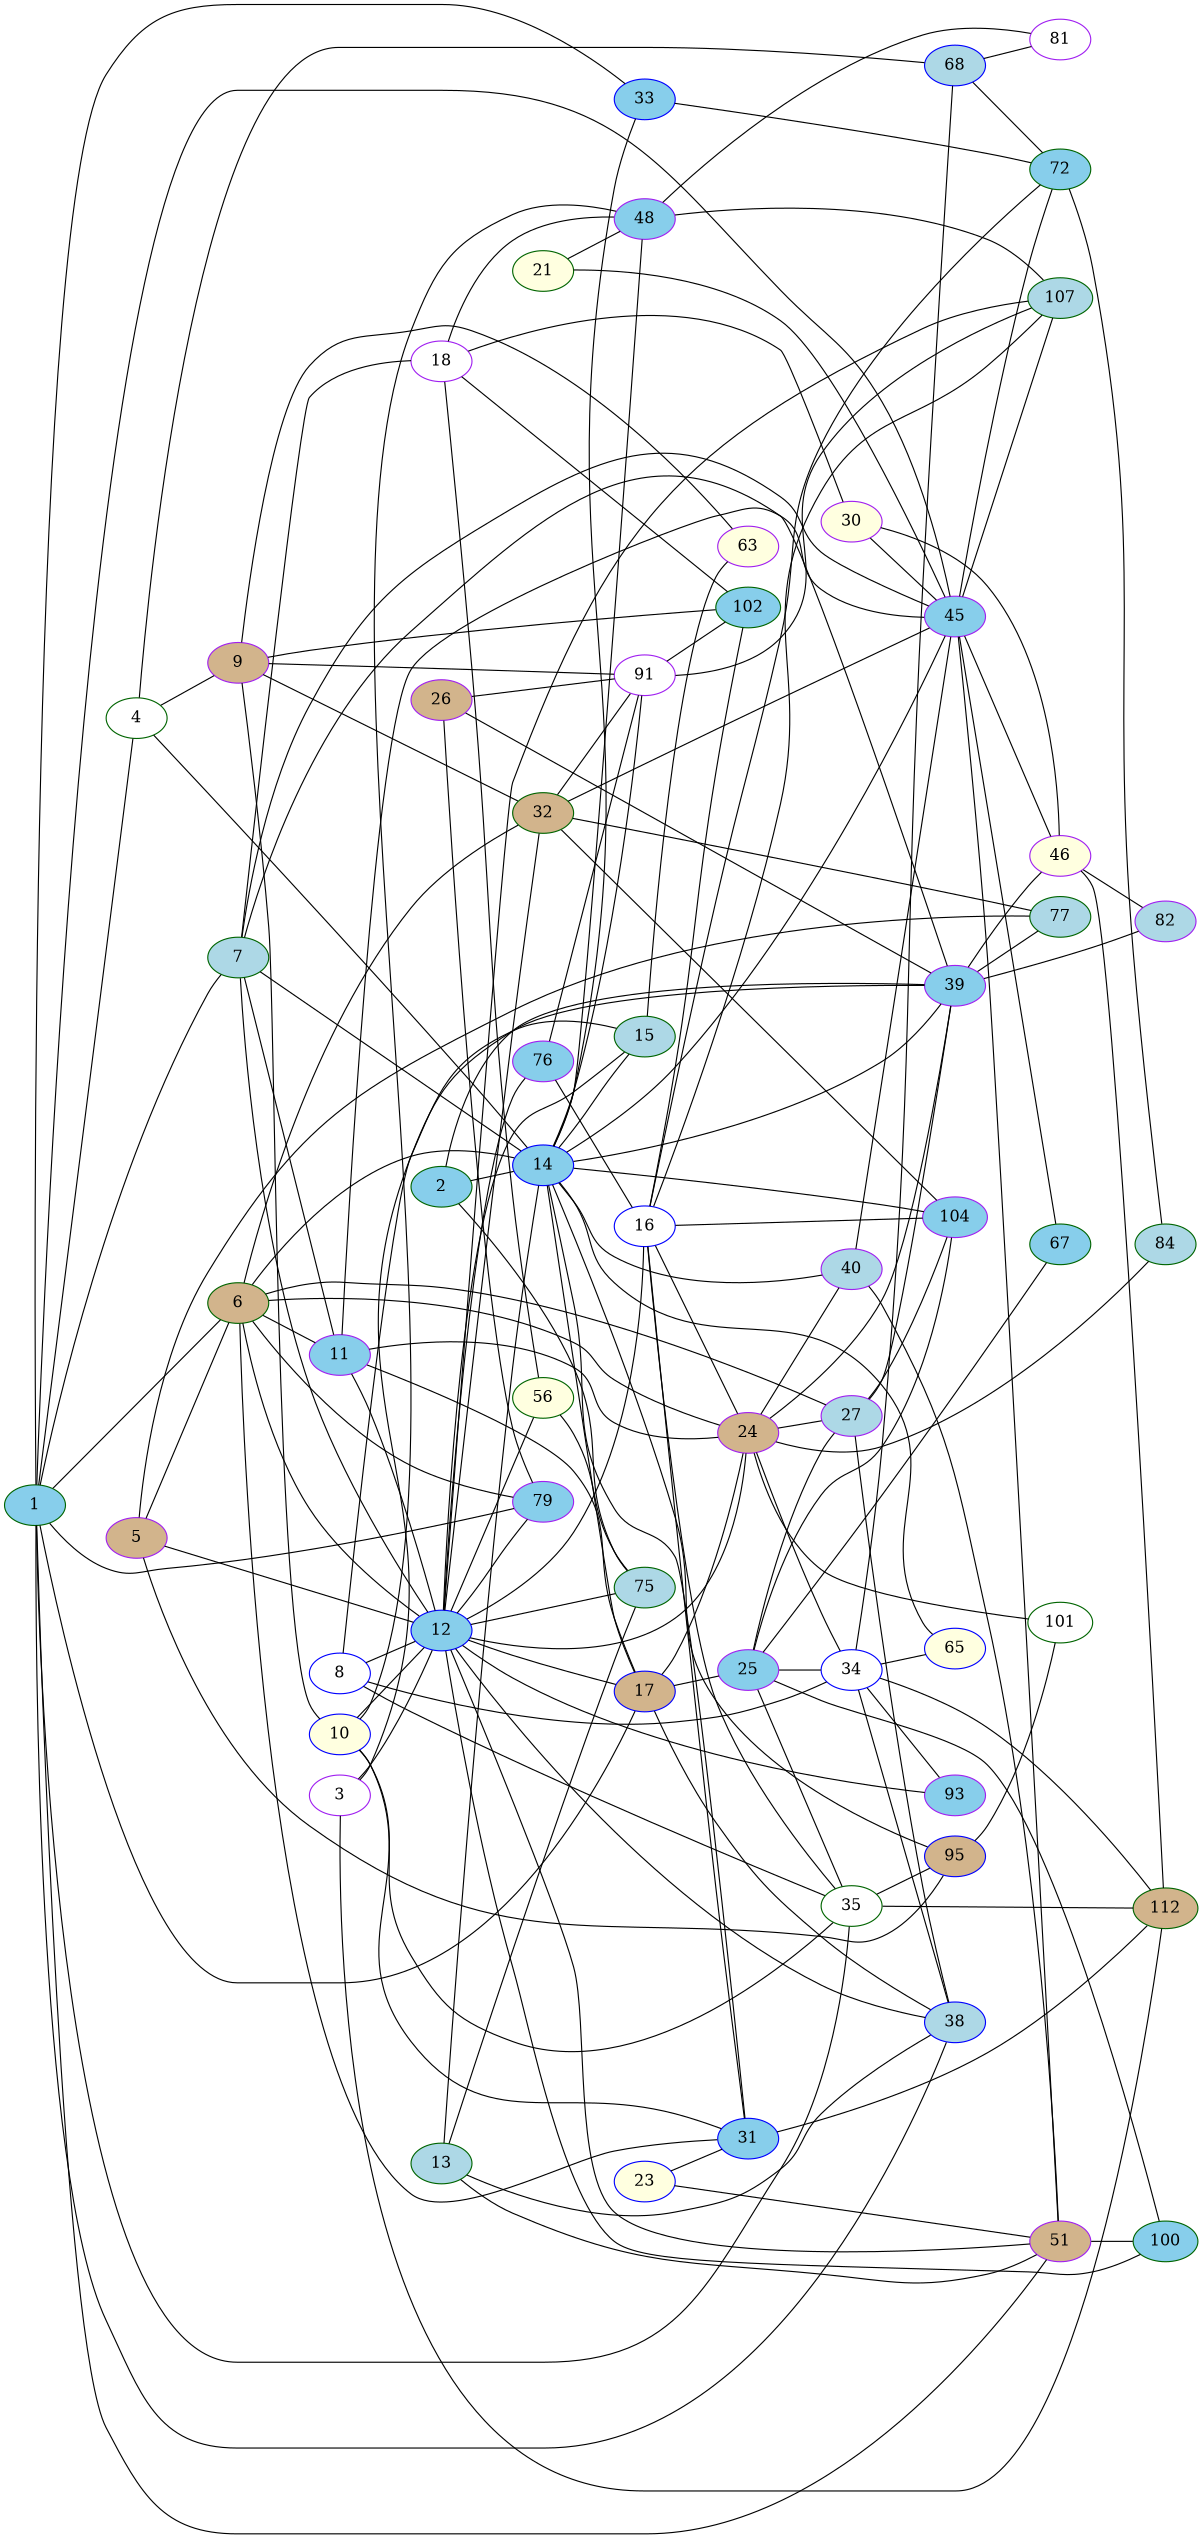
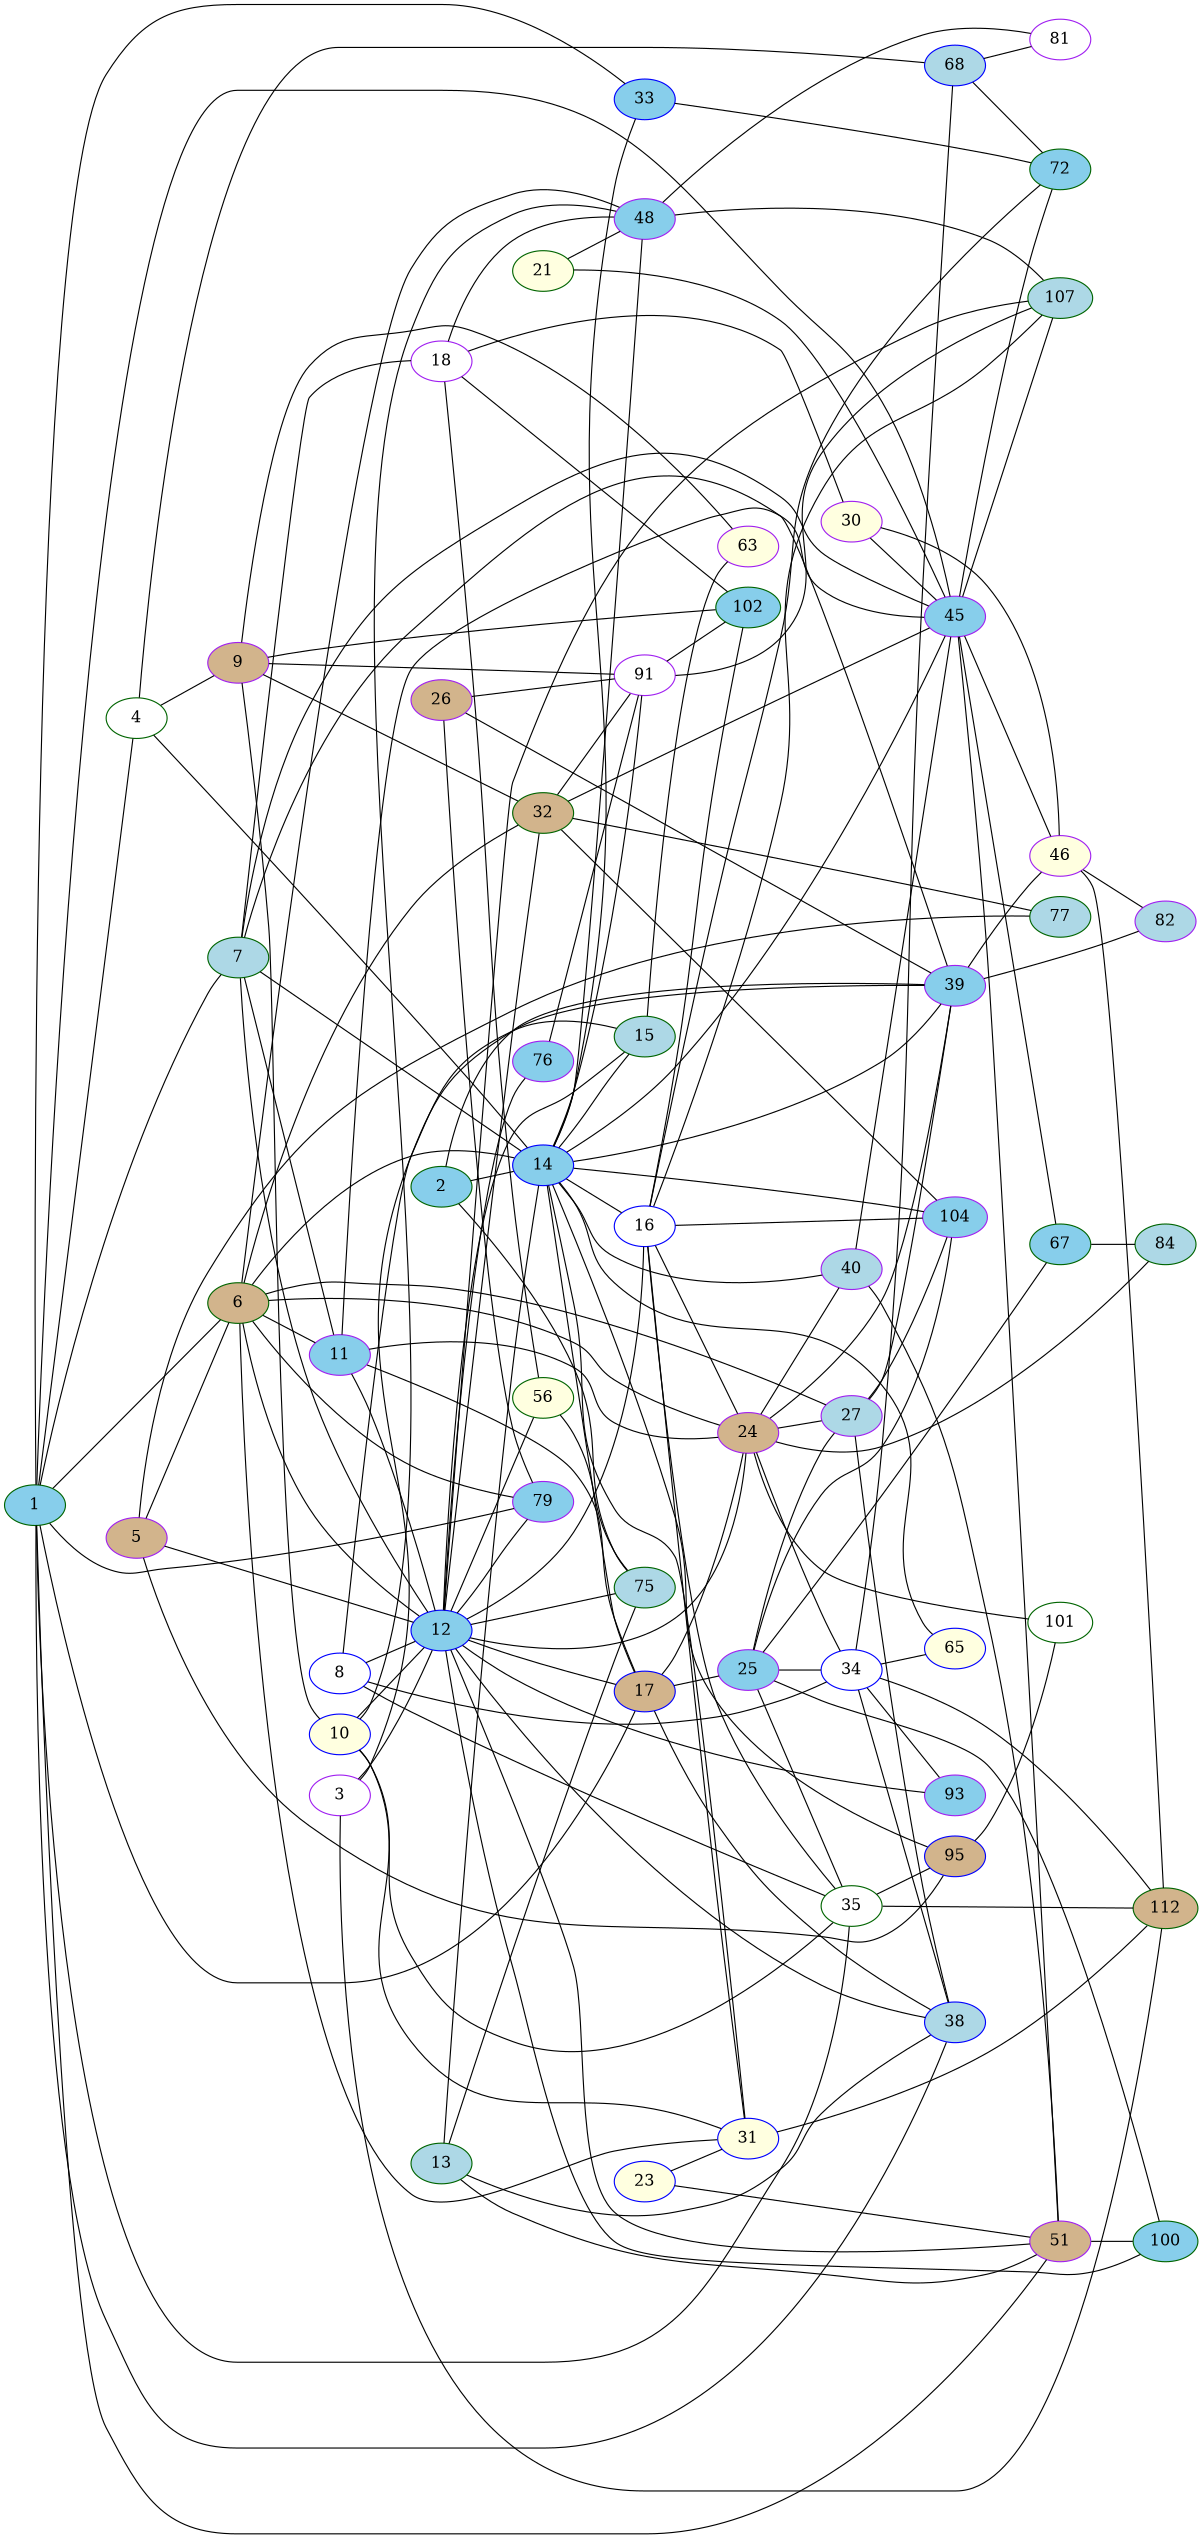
none -> (333, 623)
(1124, 704) -> (1113, 1244)
(1003, 954) -> none
(594, 1144) -> (594, 1196)
(748, 2139) -> (748, 2139)
